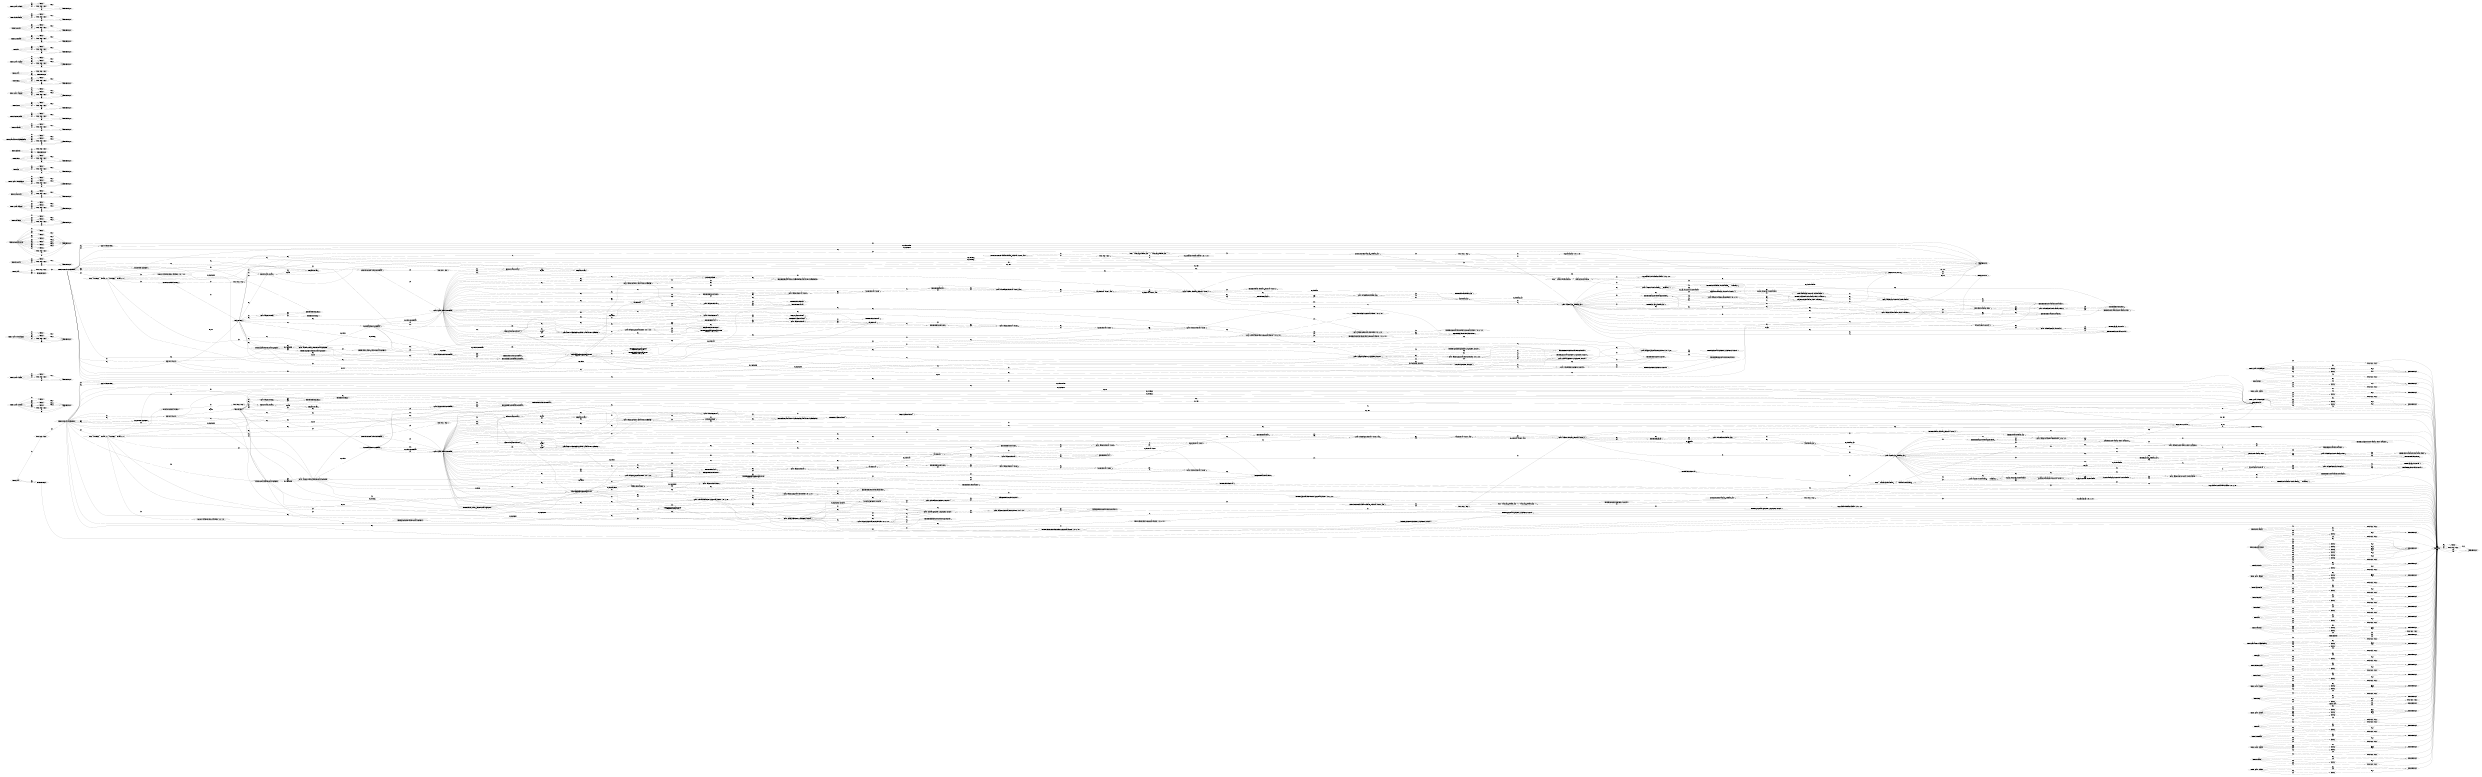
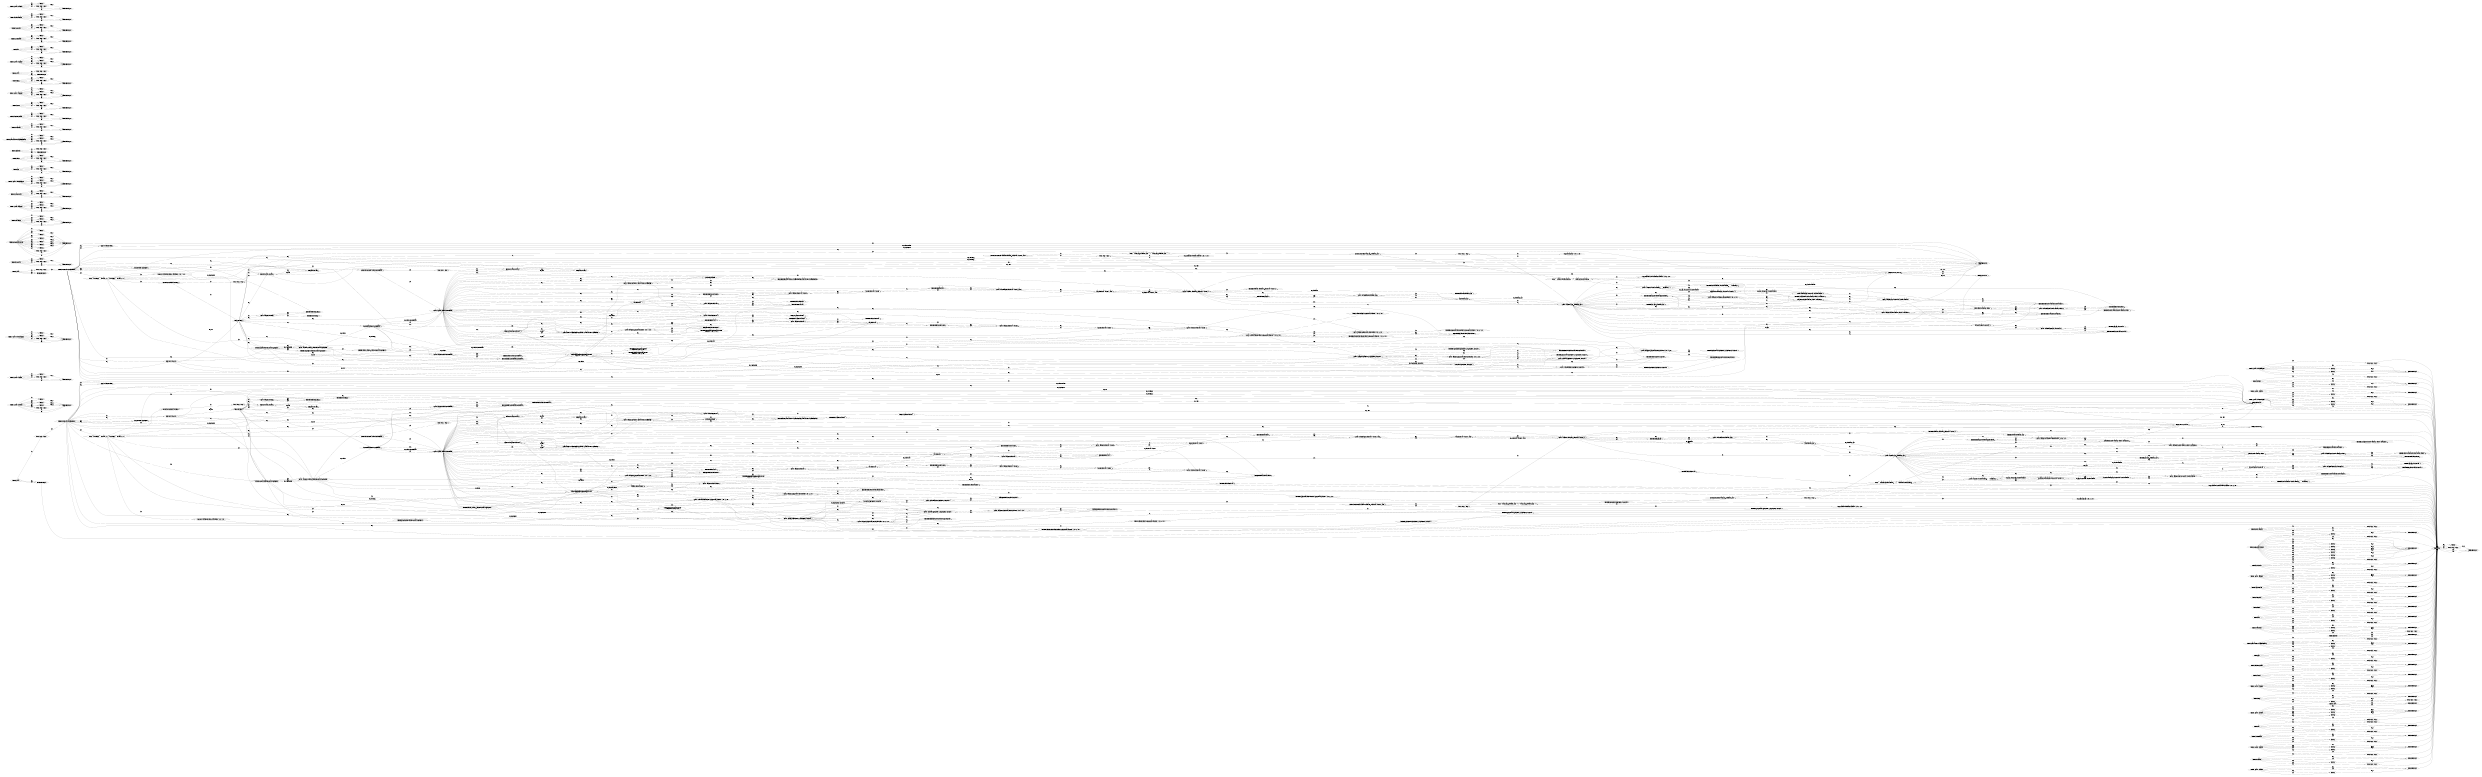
(971, 480) -> (971, 480)
(672, 484) -> (672, 484)
